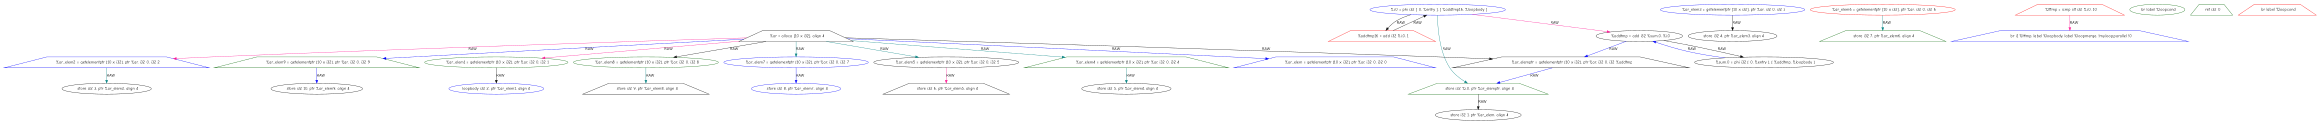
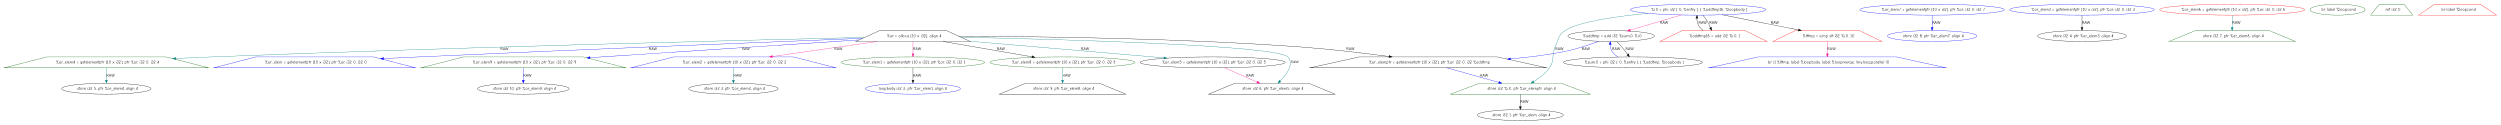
none -> (1760, 22)
(796, 48) -> (1139, 43)
